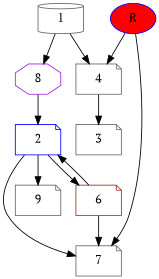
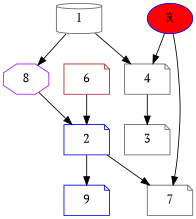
(60, 167) -> none
(38, 200) -> (87, 200)
(99, 226) -> none
